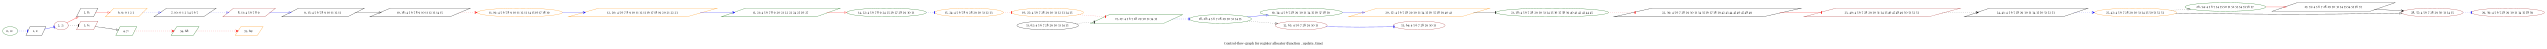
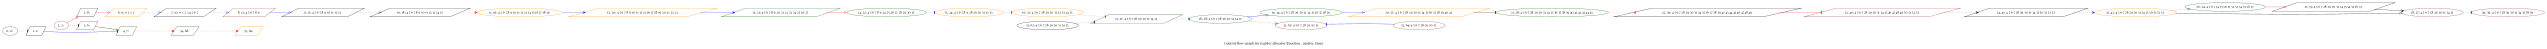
(367, 12) -> (367, 12)
(2432, 12) -> (2432, 12)
(1359, 27) -> (1361, 24)
(49, 28) -> (80, 32)
